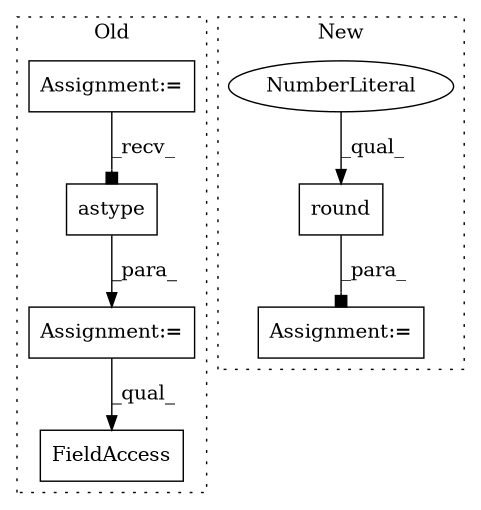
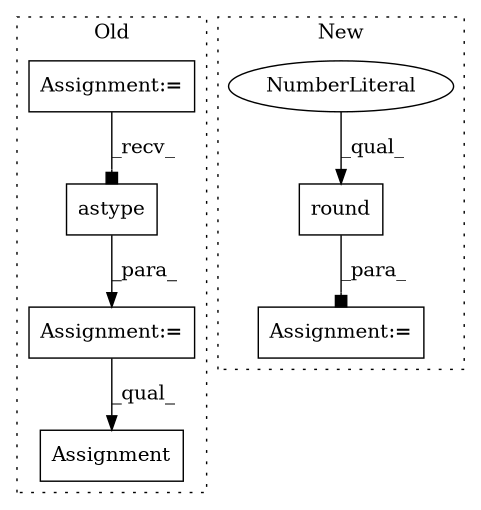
(112, 456) -> (112, 456)
